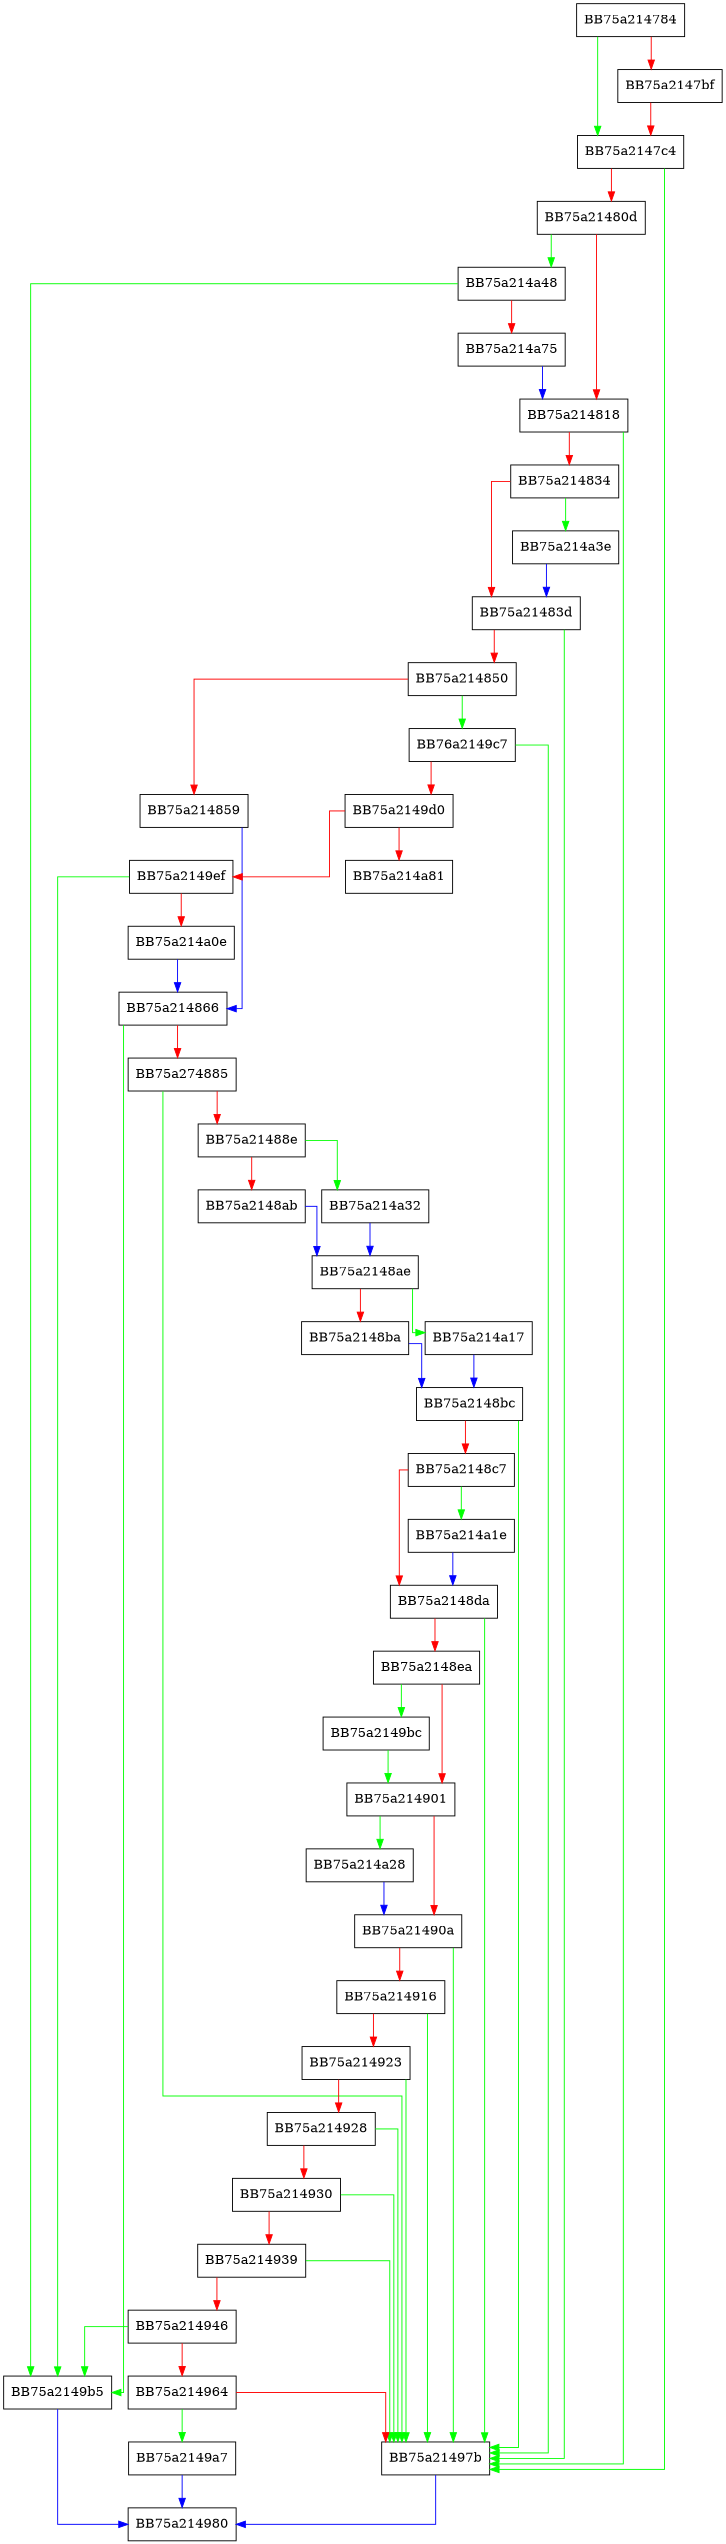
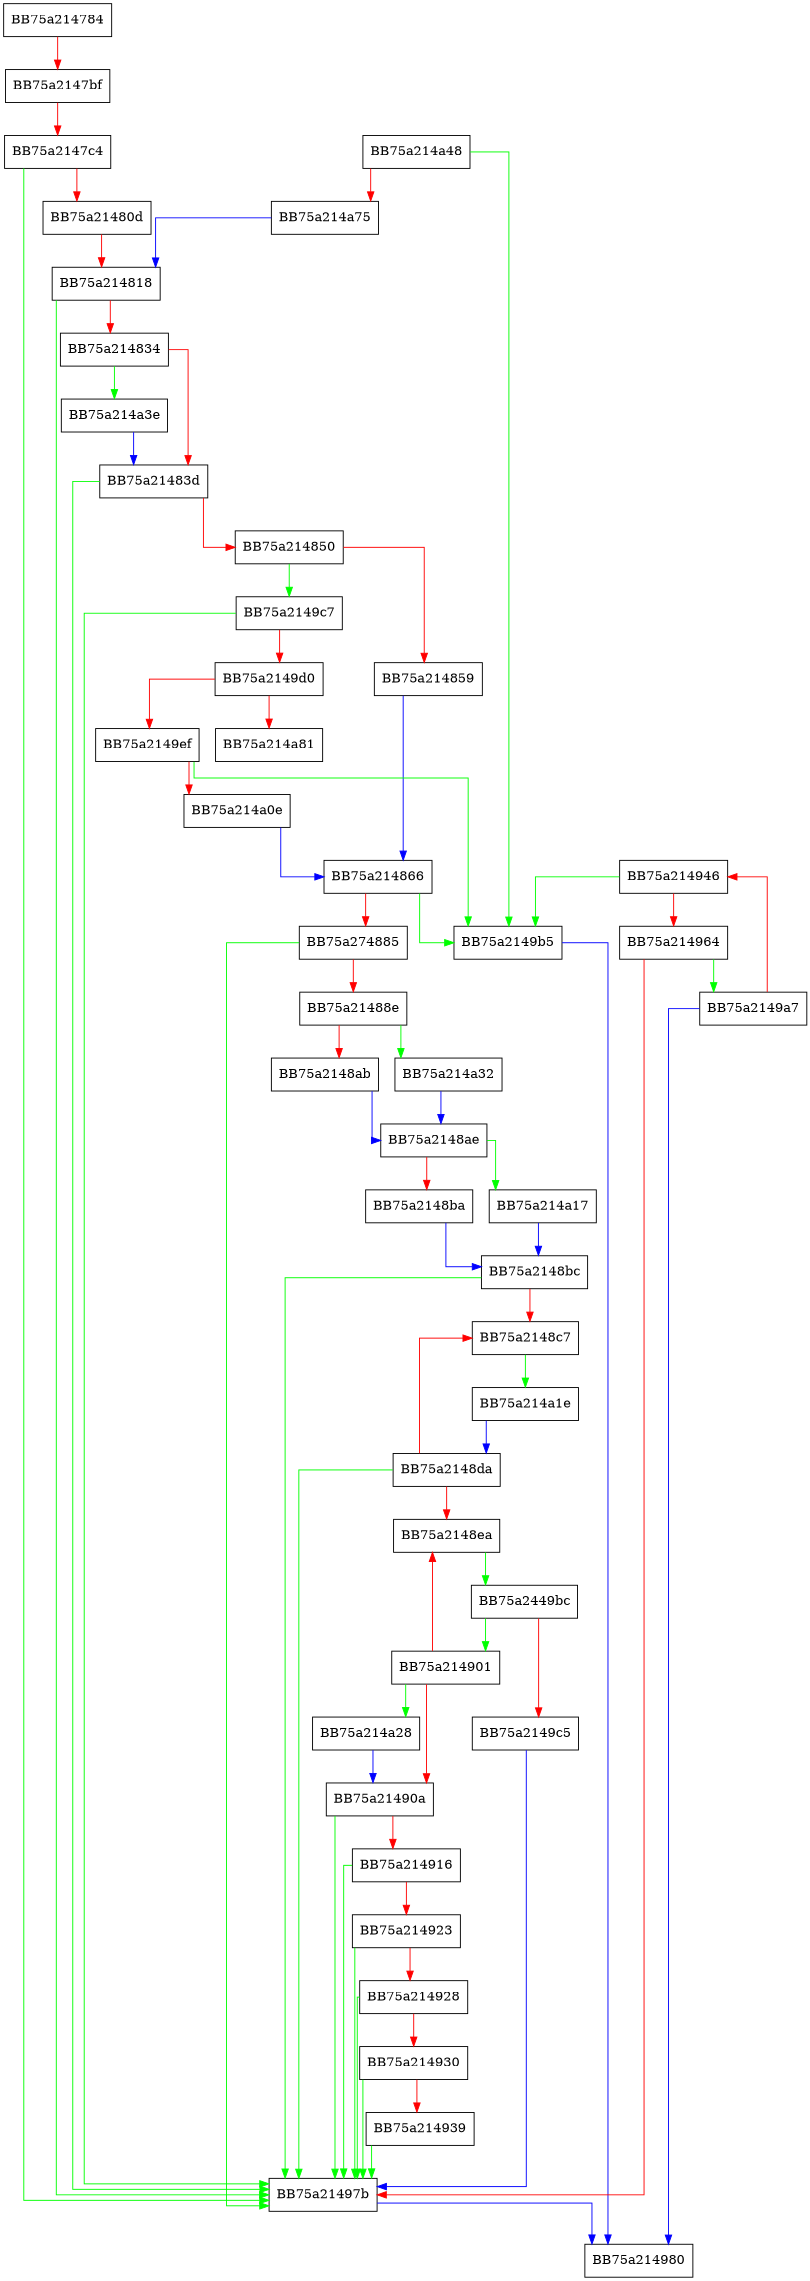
(598, 82) -> none
(551, 246) -> none
(462, 745) -> (289, 613)
(399, 1518) -> (419, 1374)
(442, 1729) -> (432, 1606)
(376, 1734) -> (524, 1602)
none -> (525, 1734)
(217, 2289) -> (767, 919)
